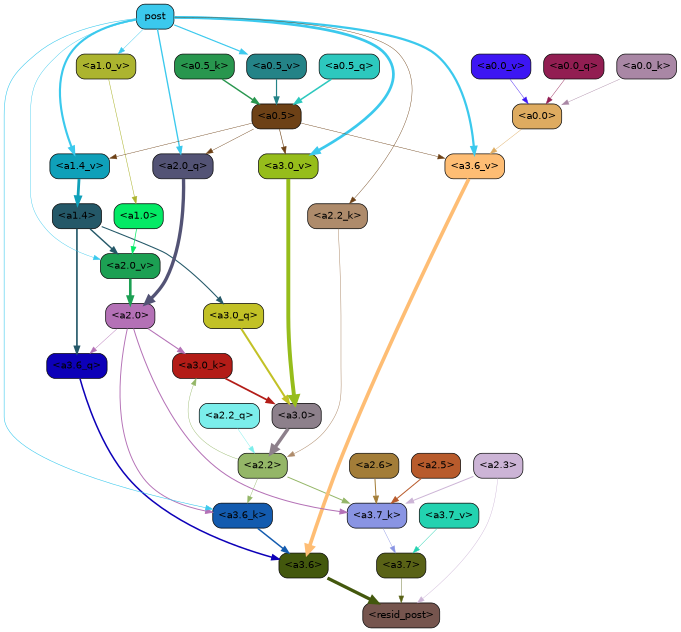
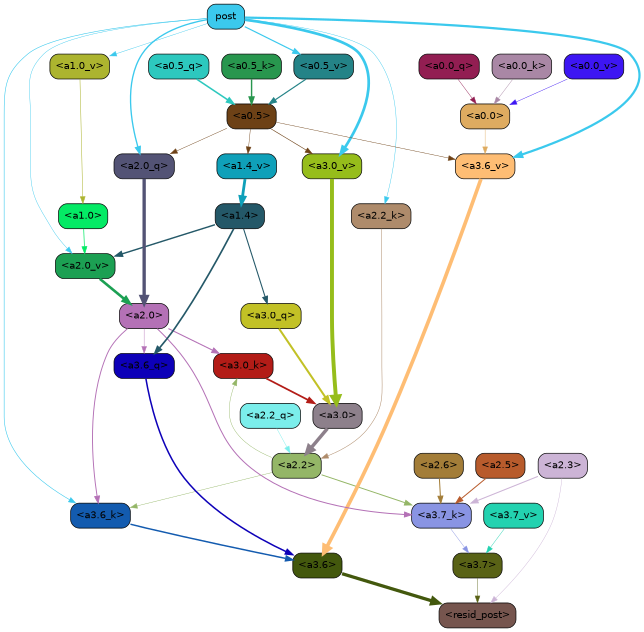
(370, 38) -> (378, 59)
(66, 63) -> none
